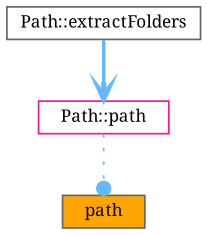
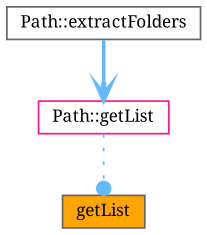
(104, 117) -> (104, 117)
(104, 212) -> (104, 212)
